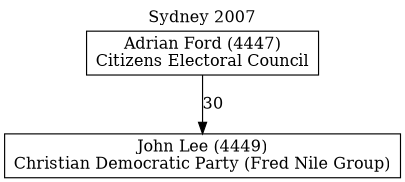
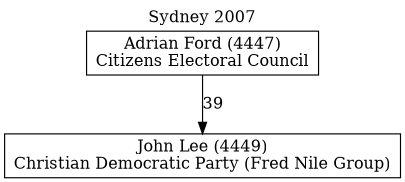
(214, 104) -> (214, 104)
